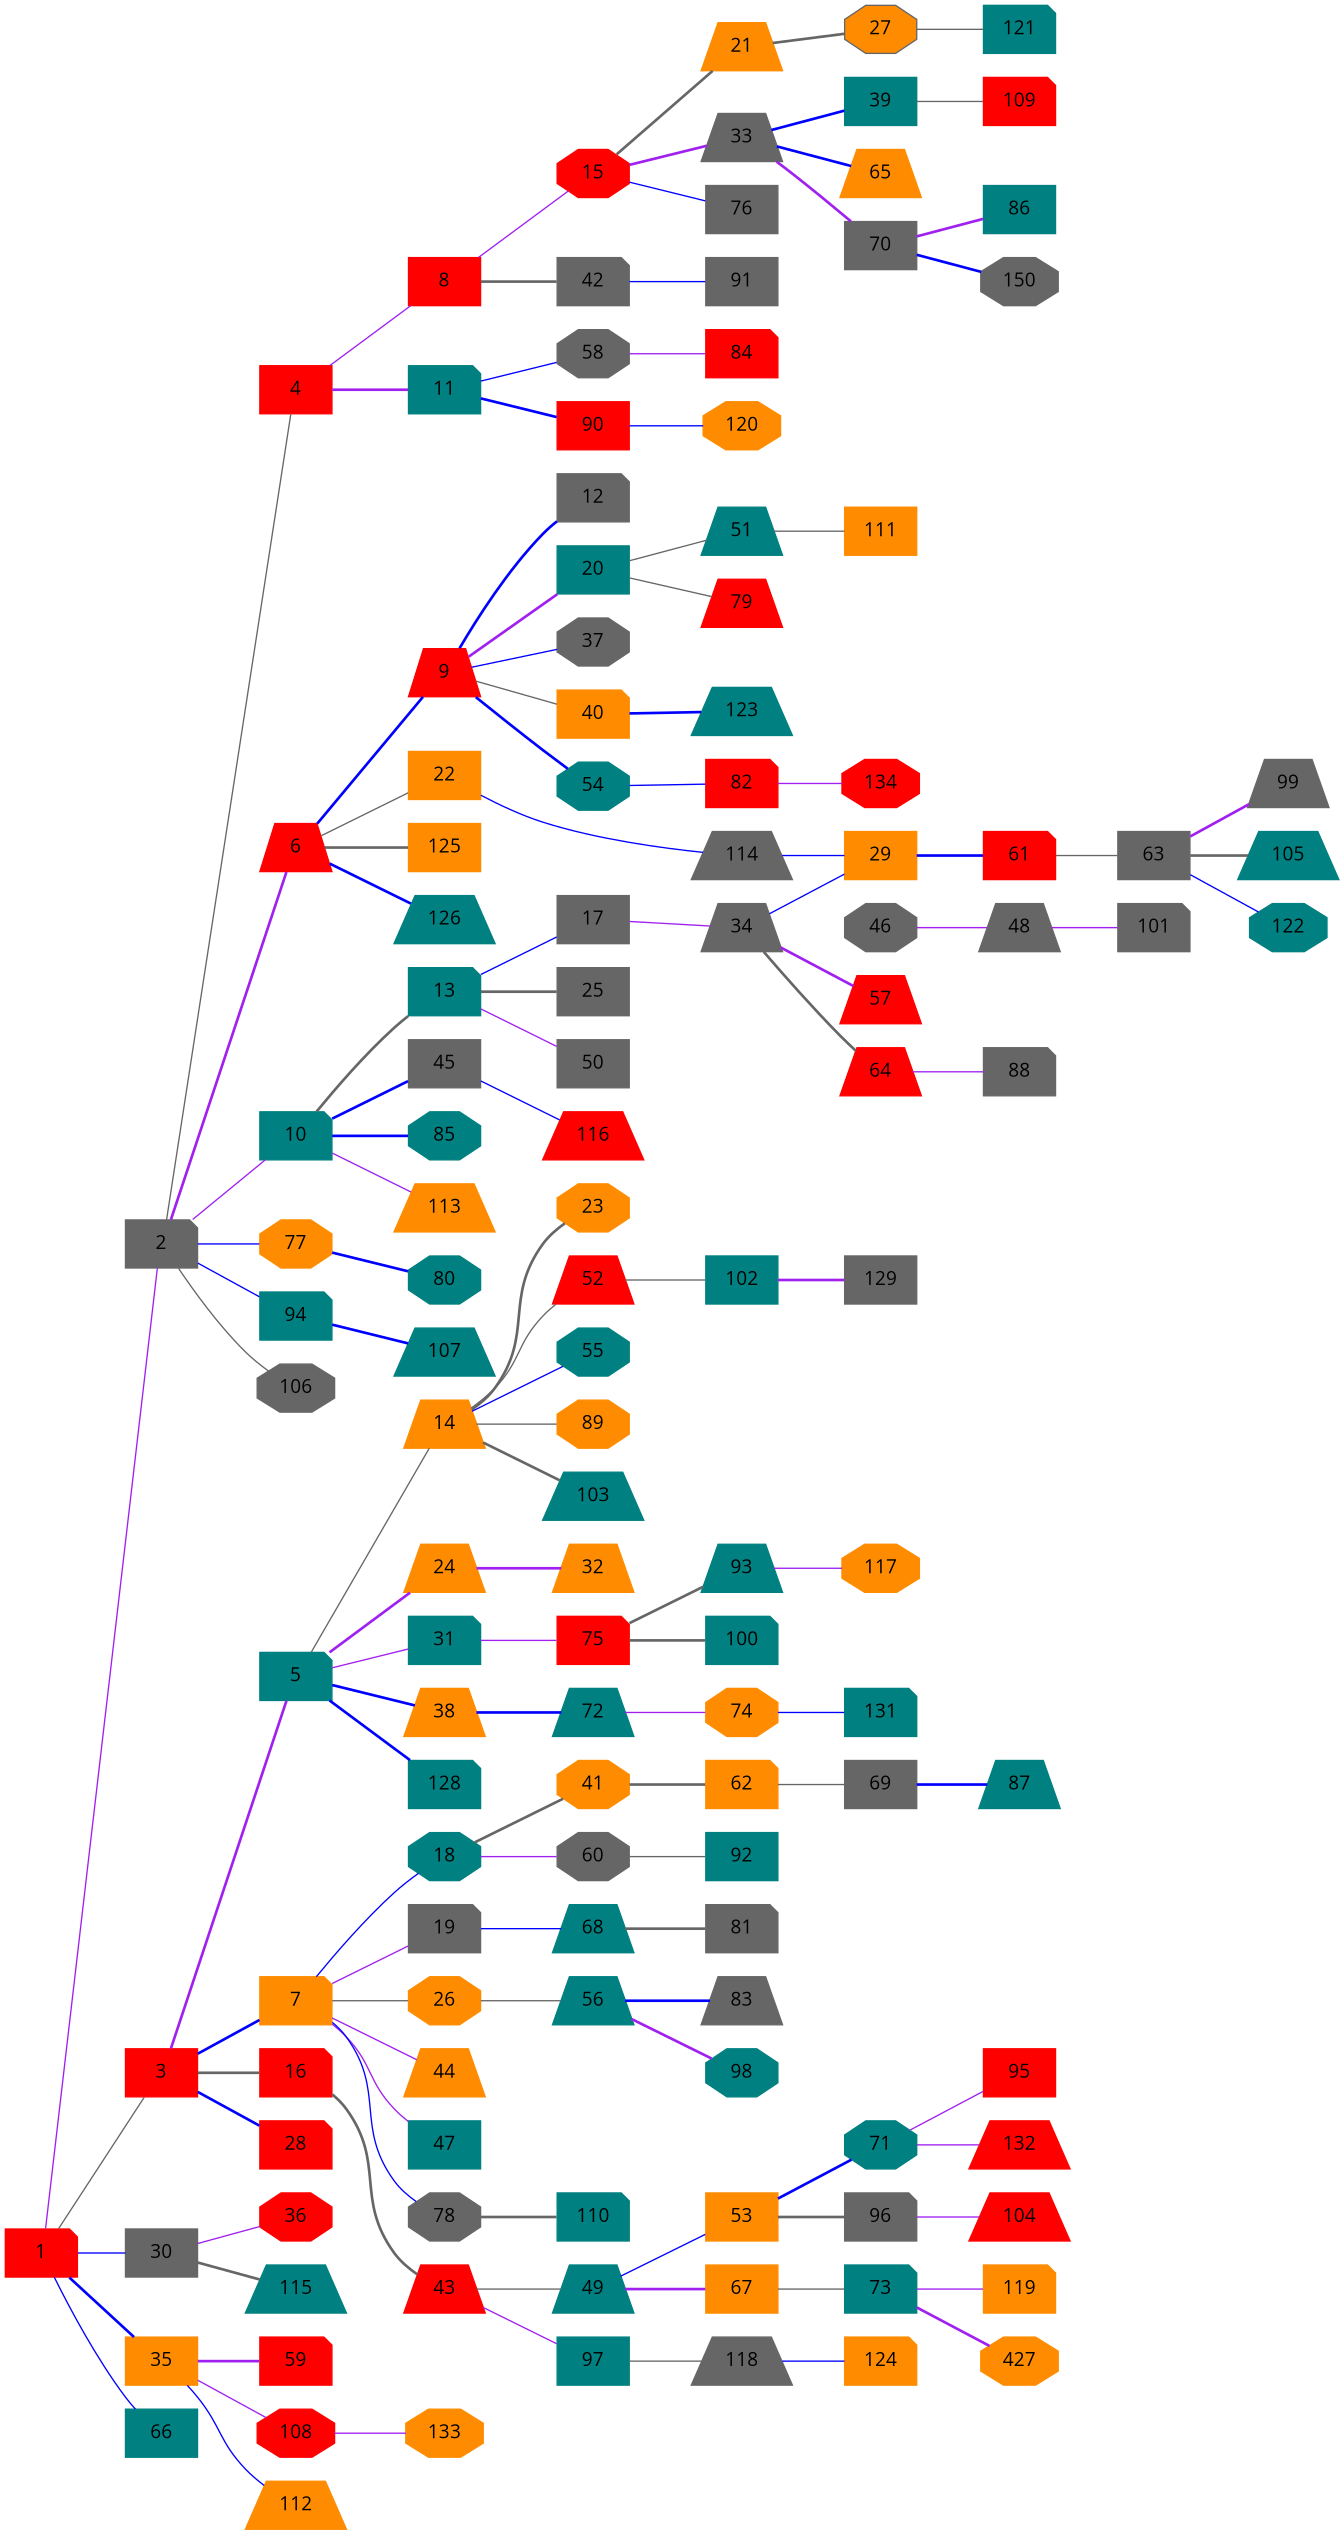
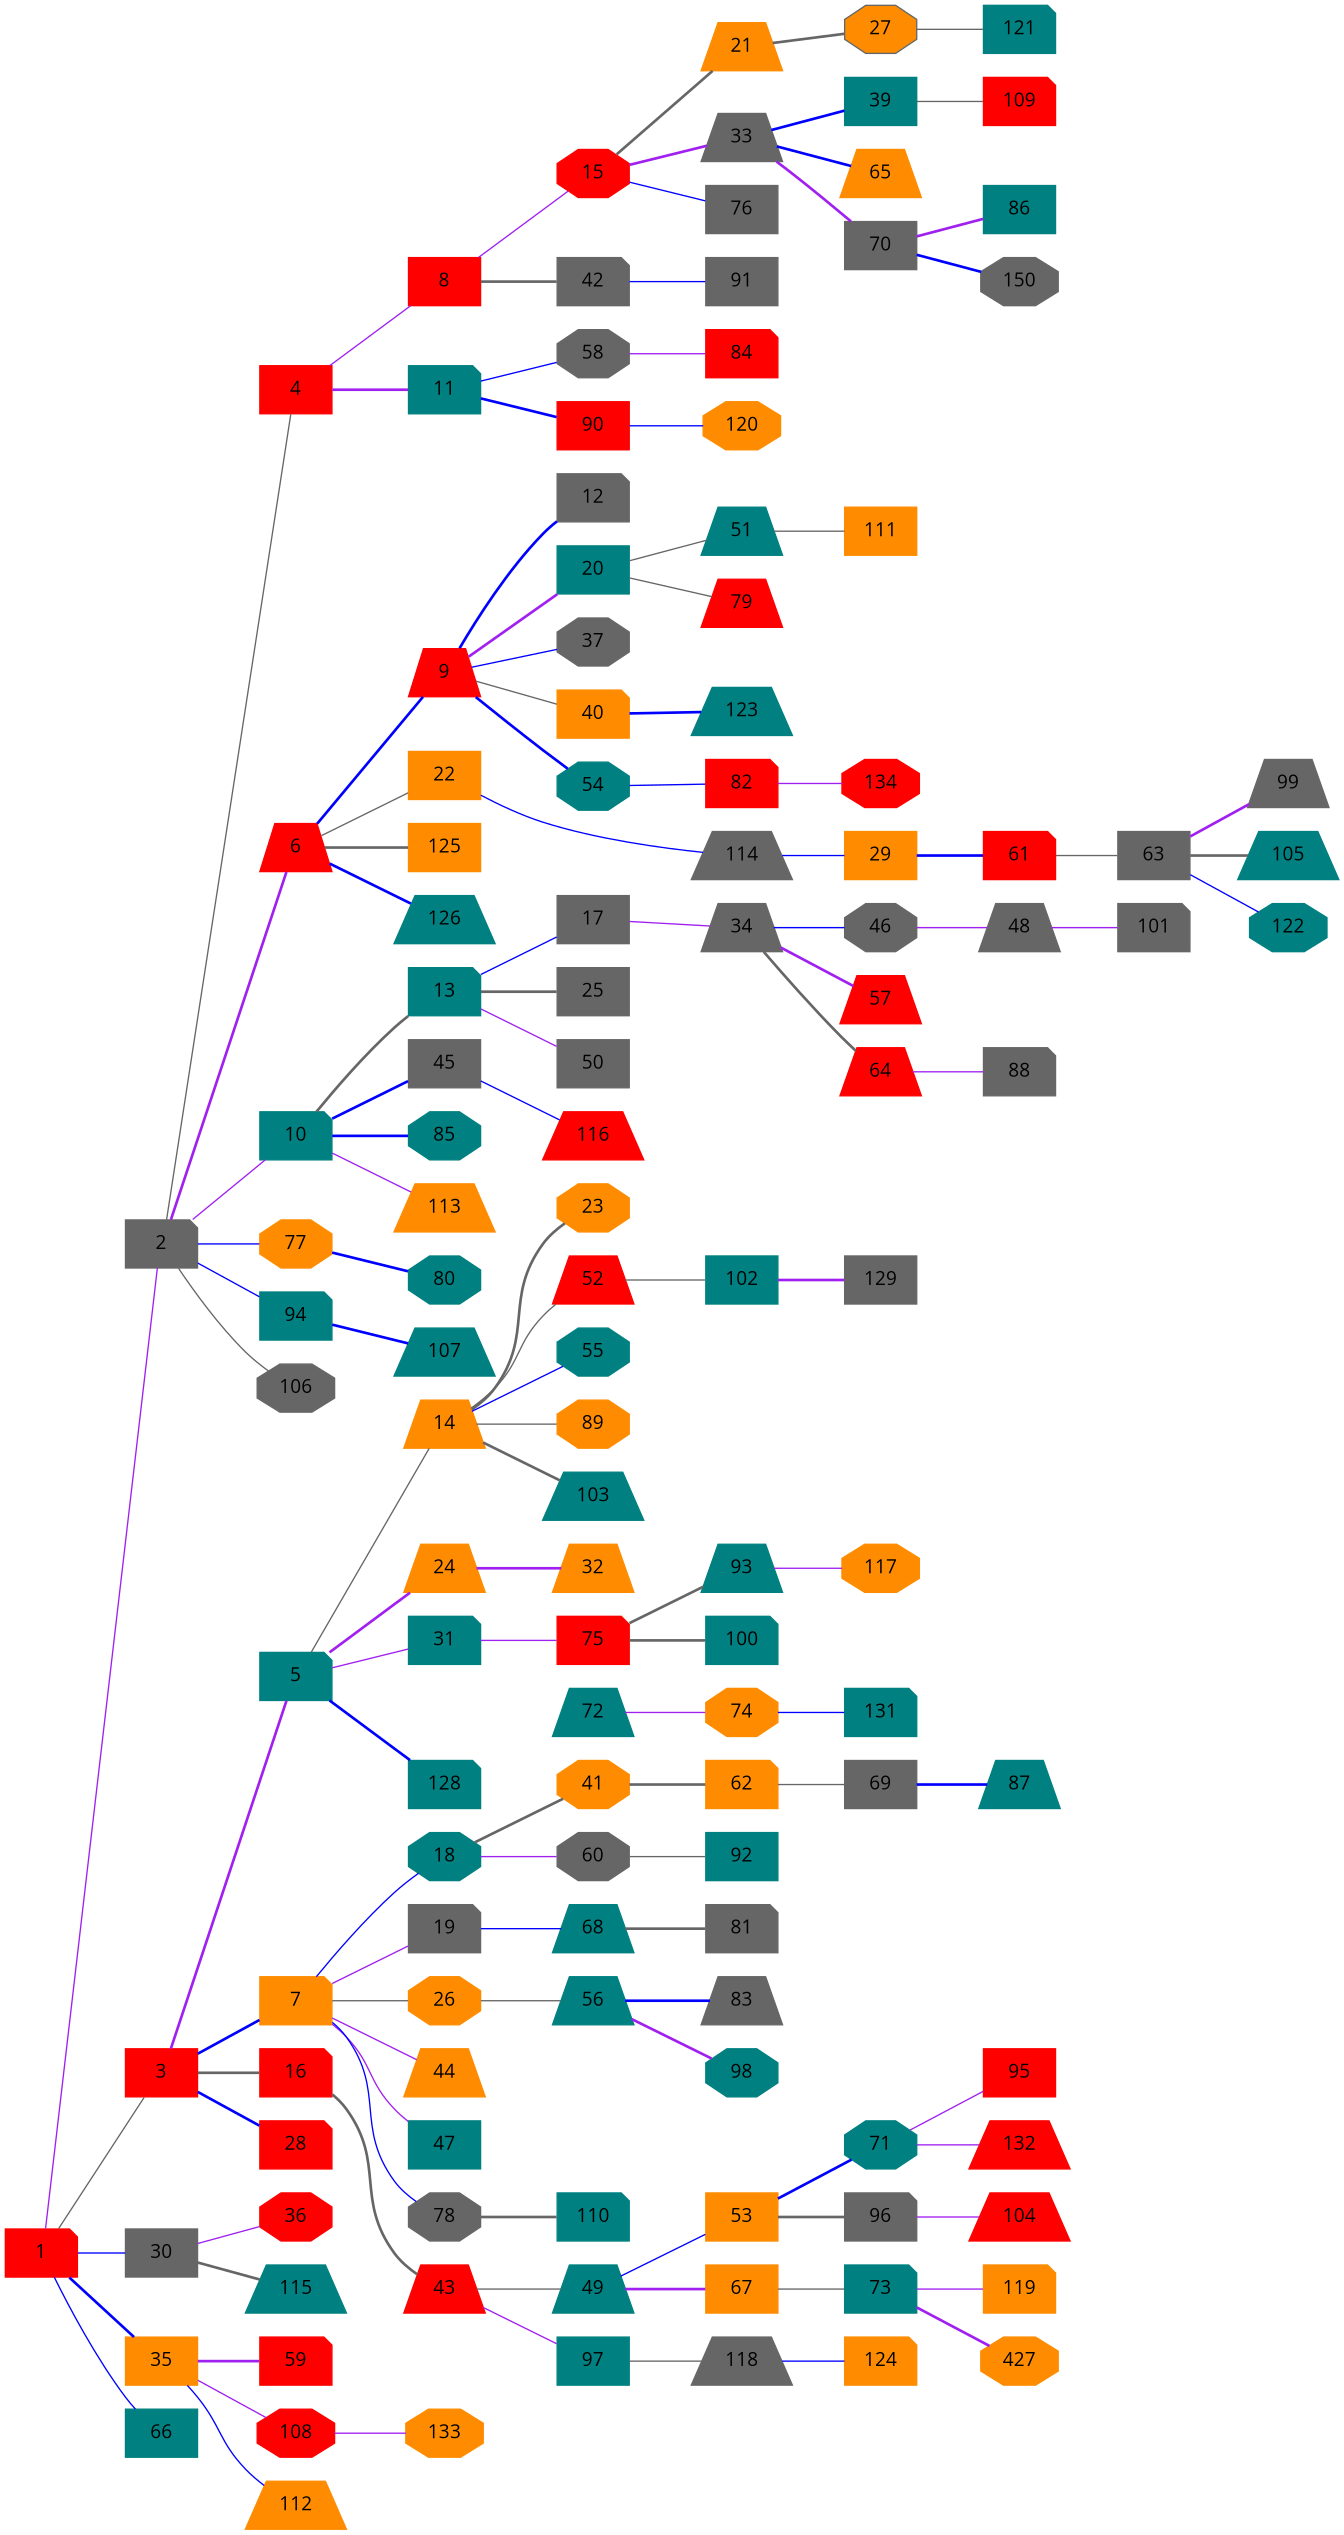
(807, 894) -> (809, 928)
(445, 1712) -> none
